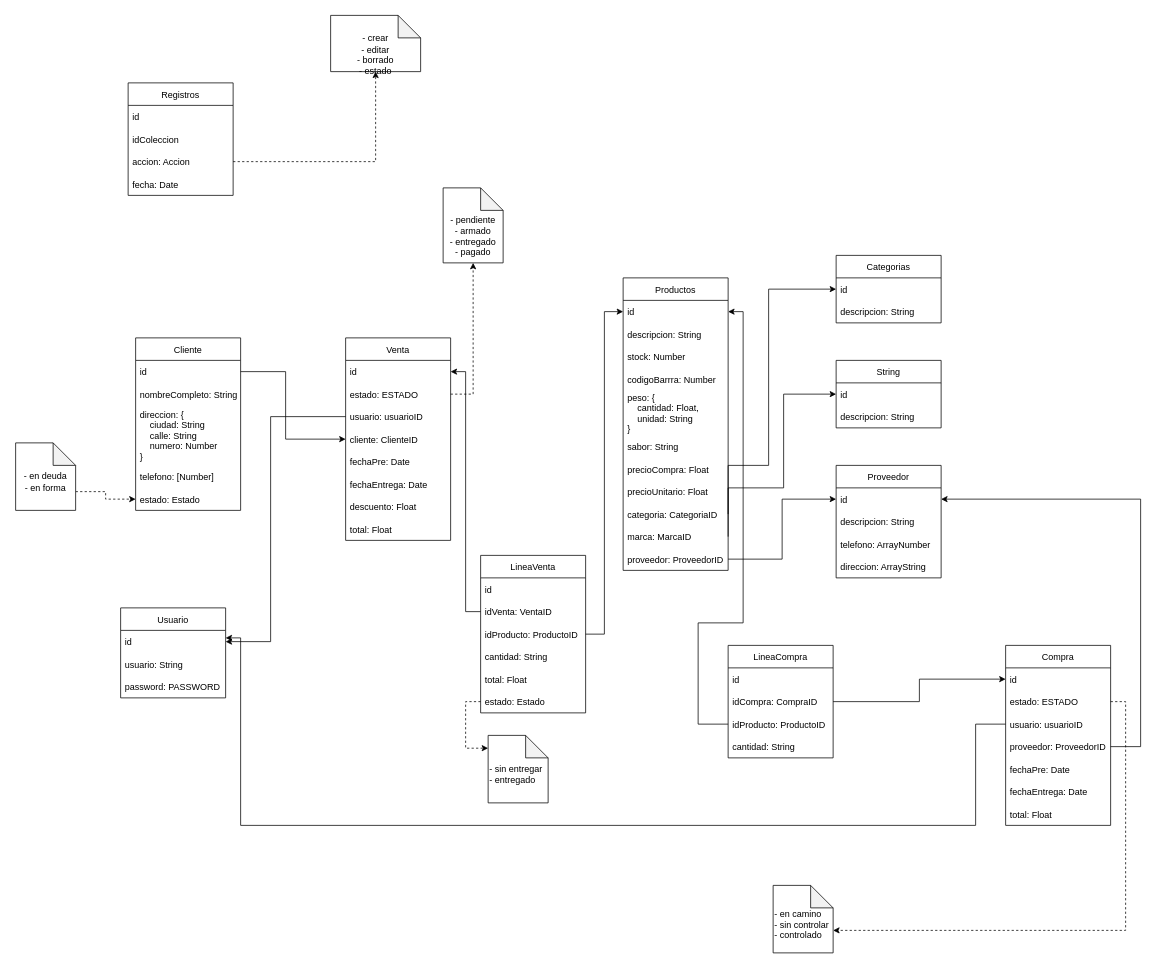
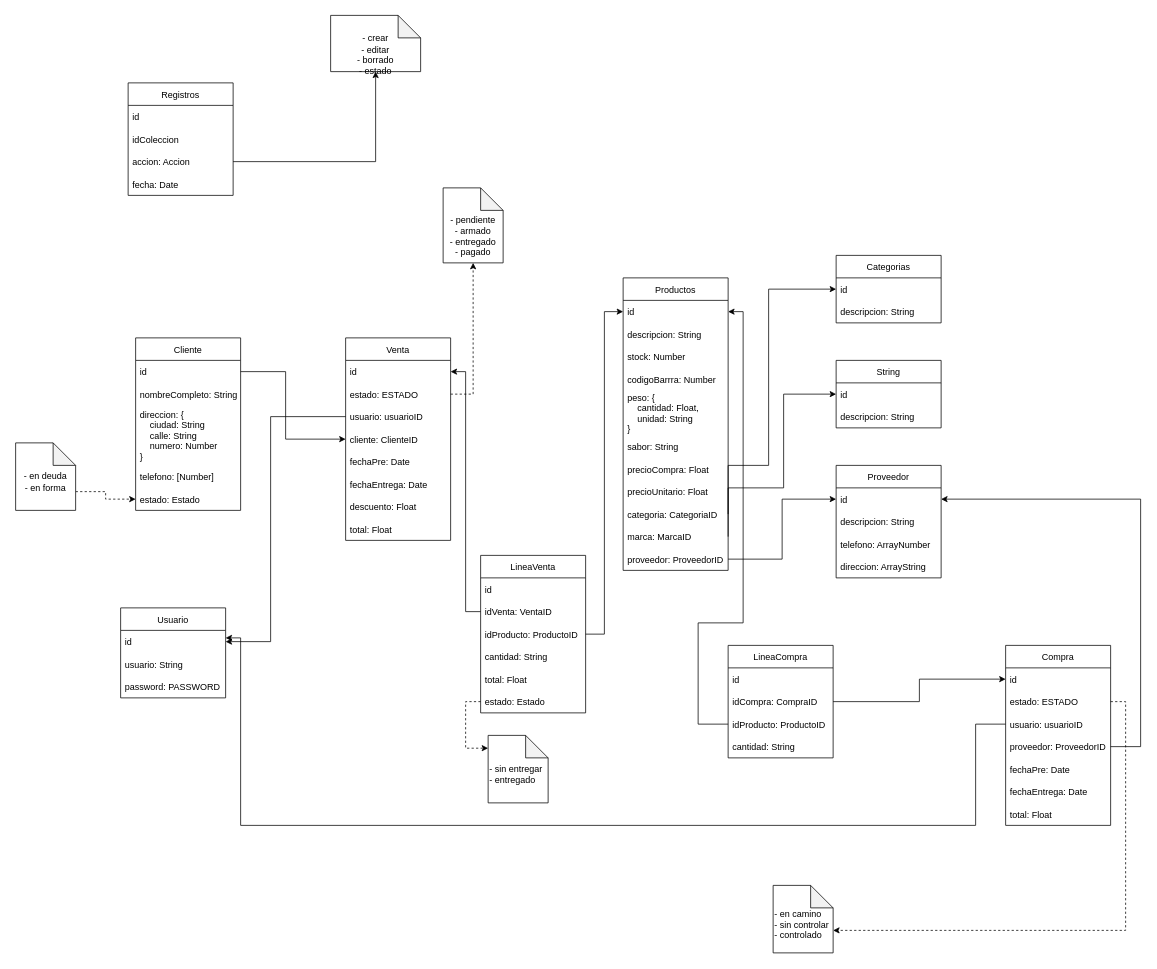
(346, 162) -> (346, 162)
